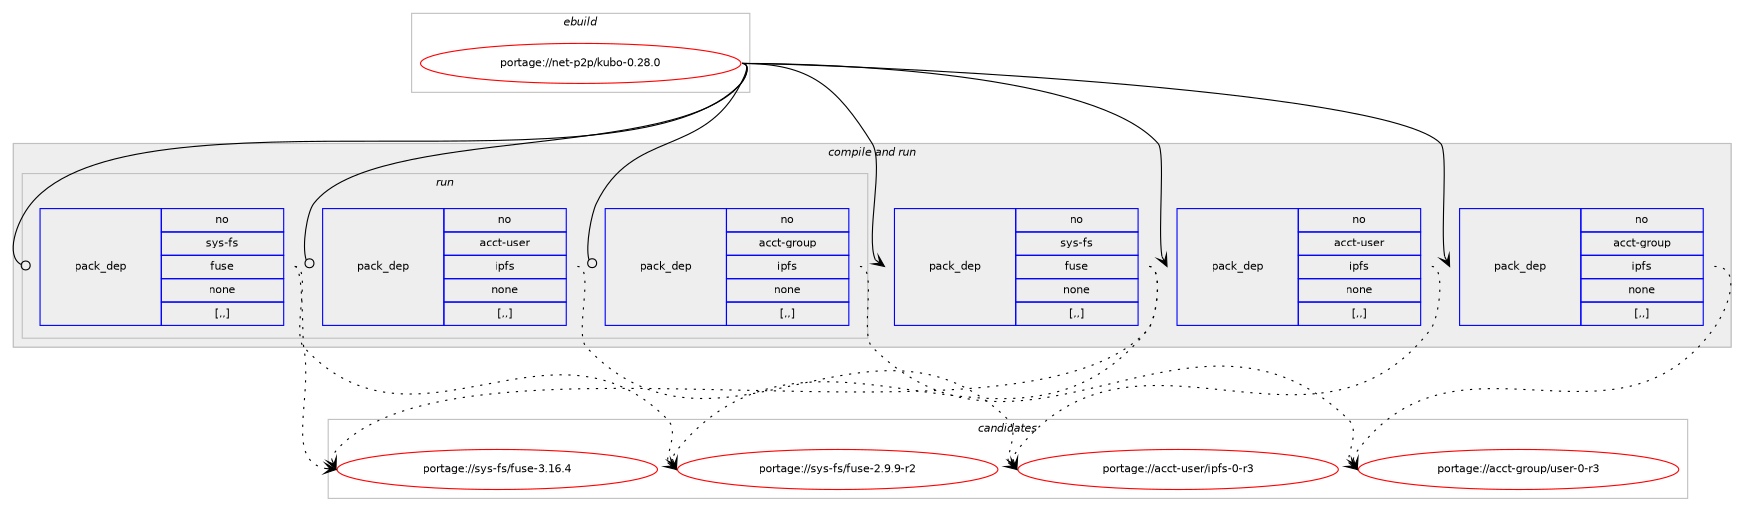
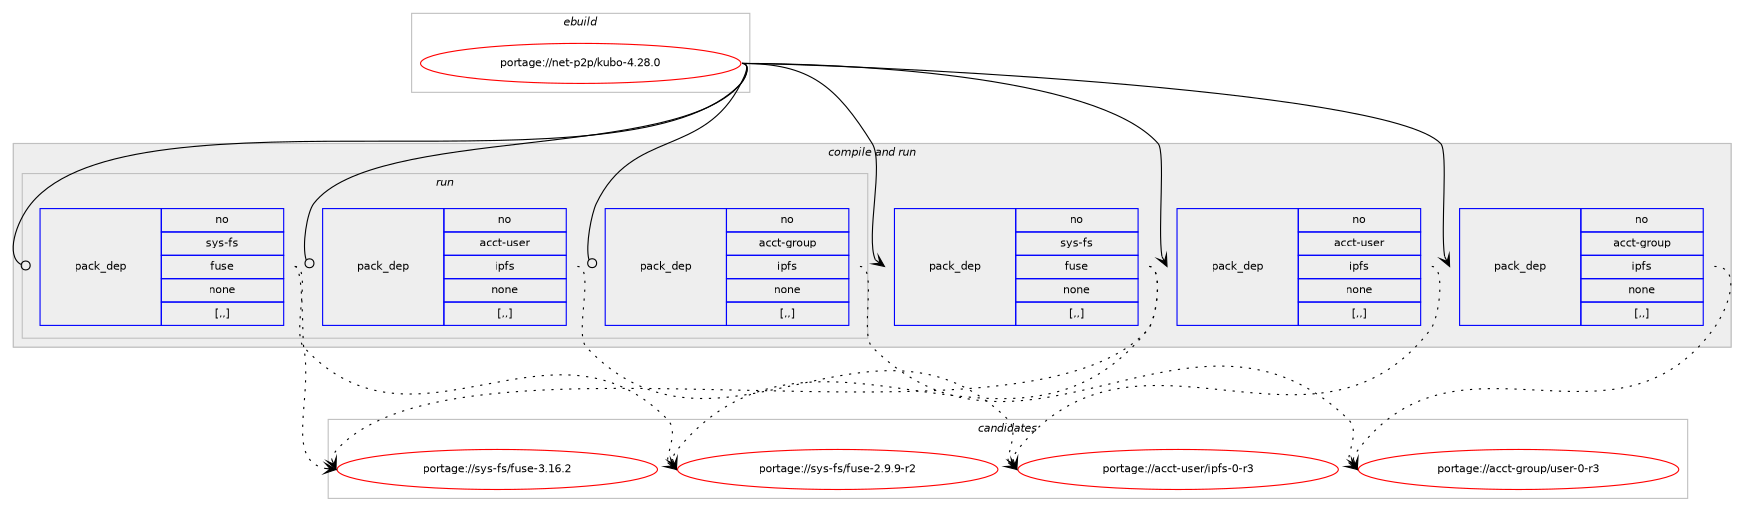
(581, 63) -> (581, 63)
(497, 469) -> (497, 469)
